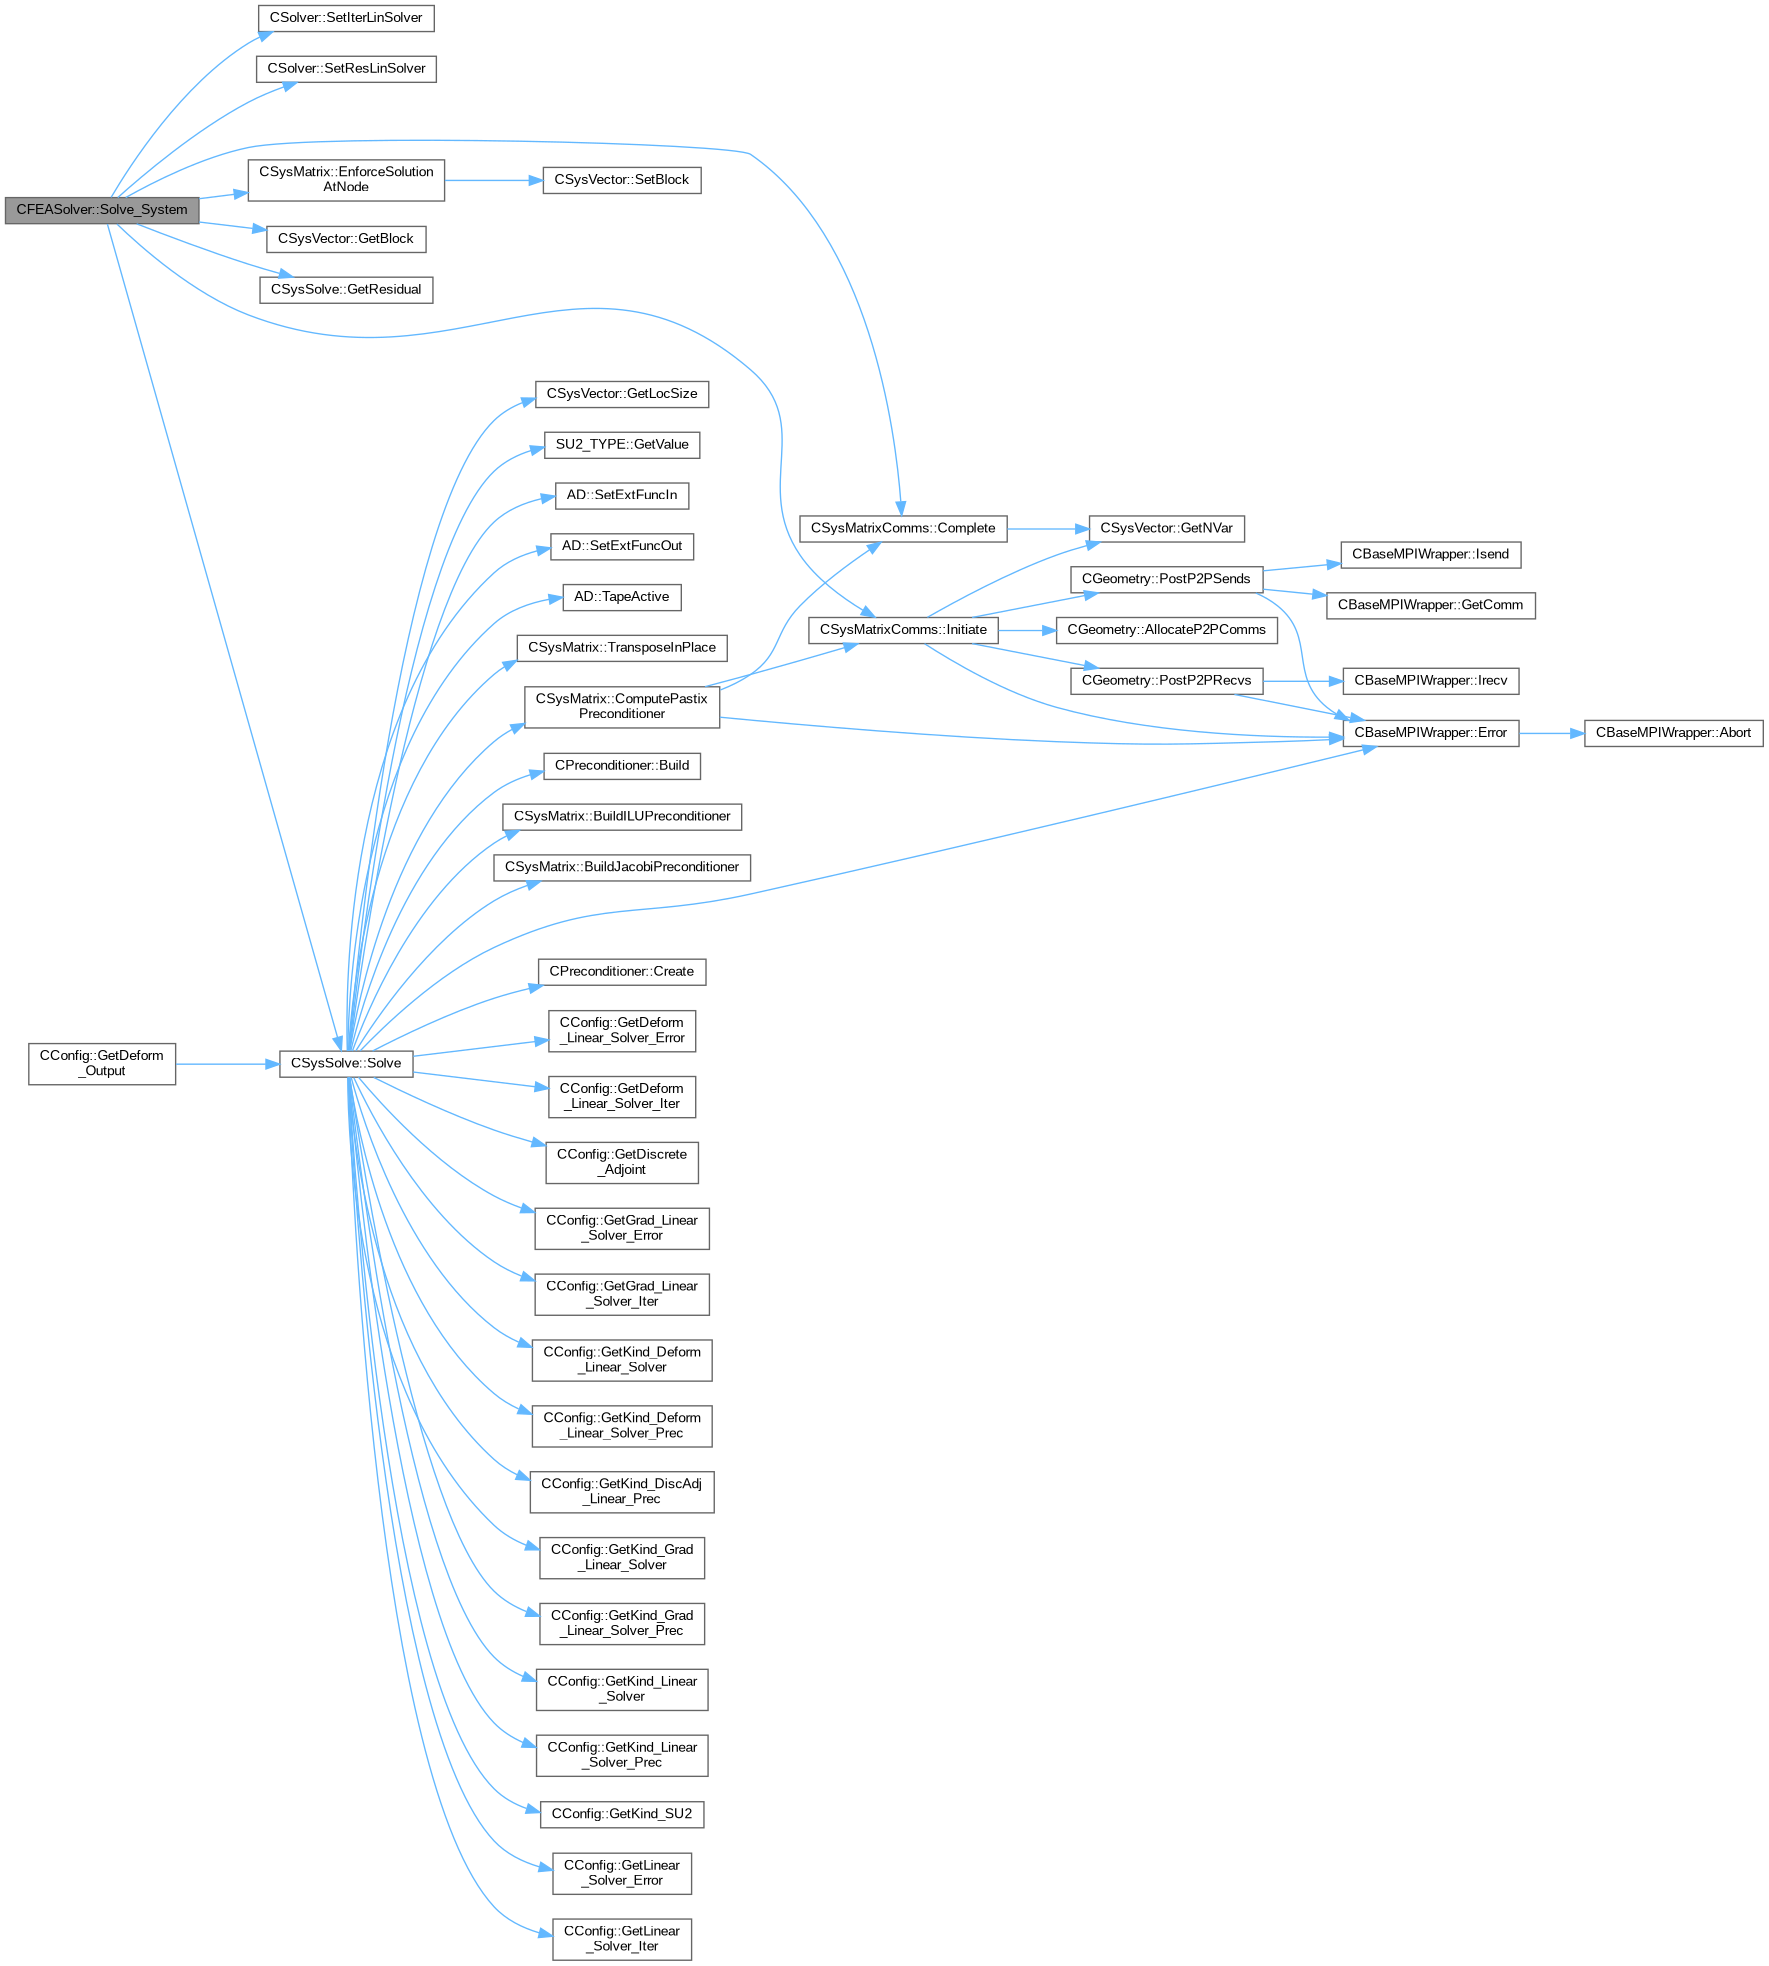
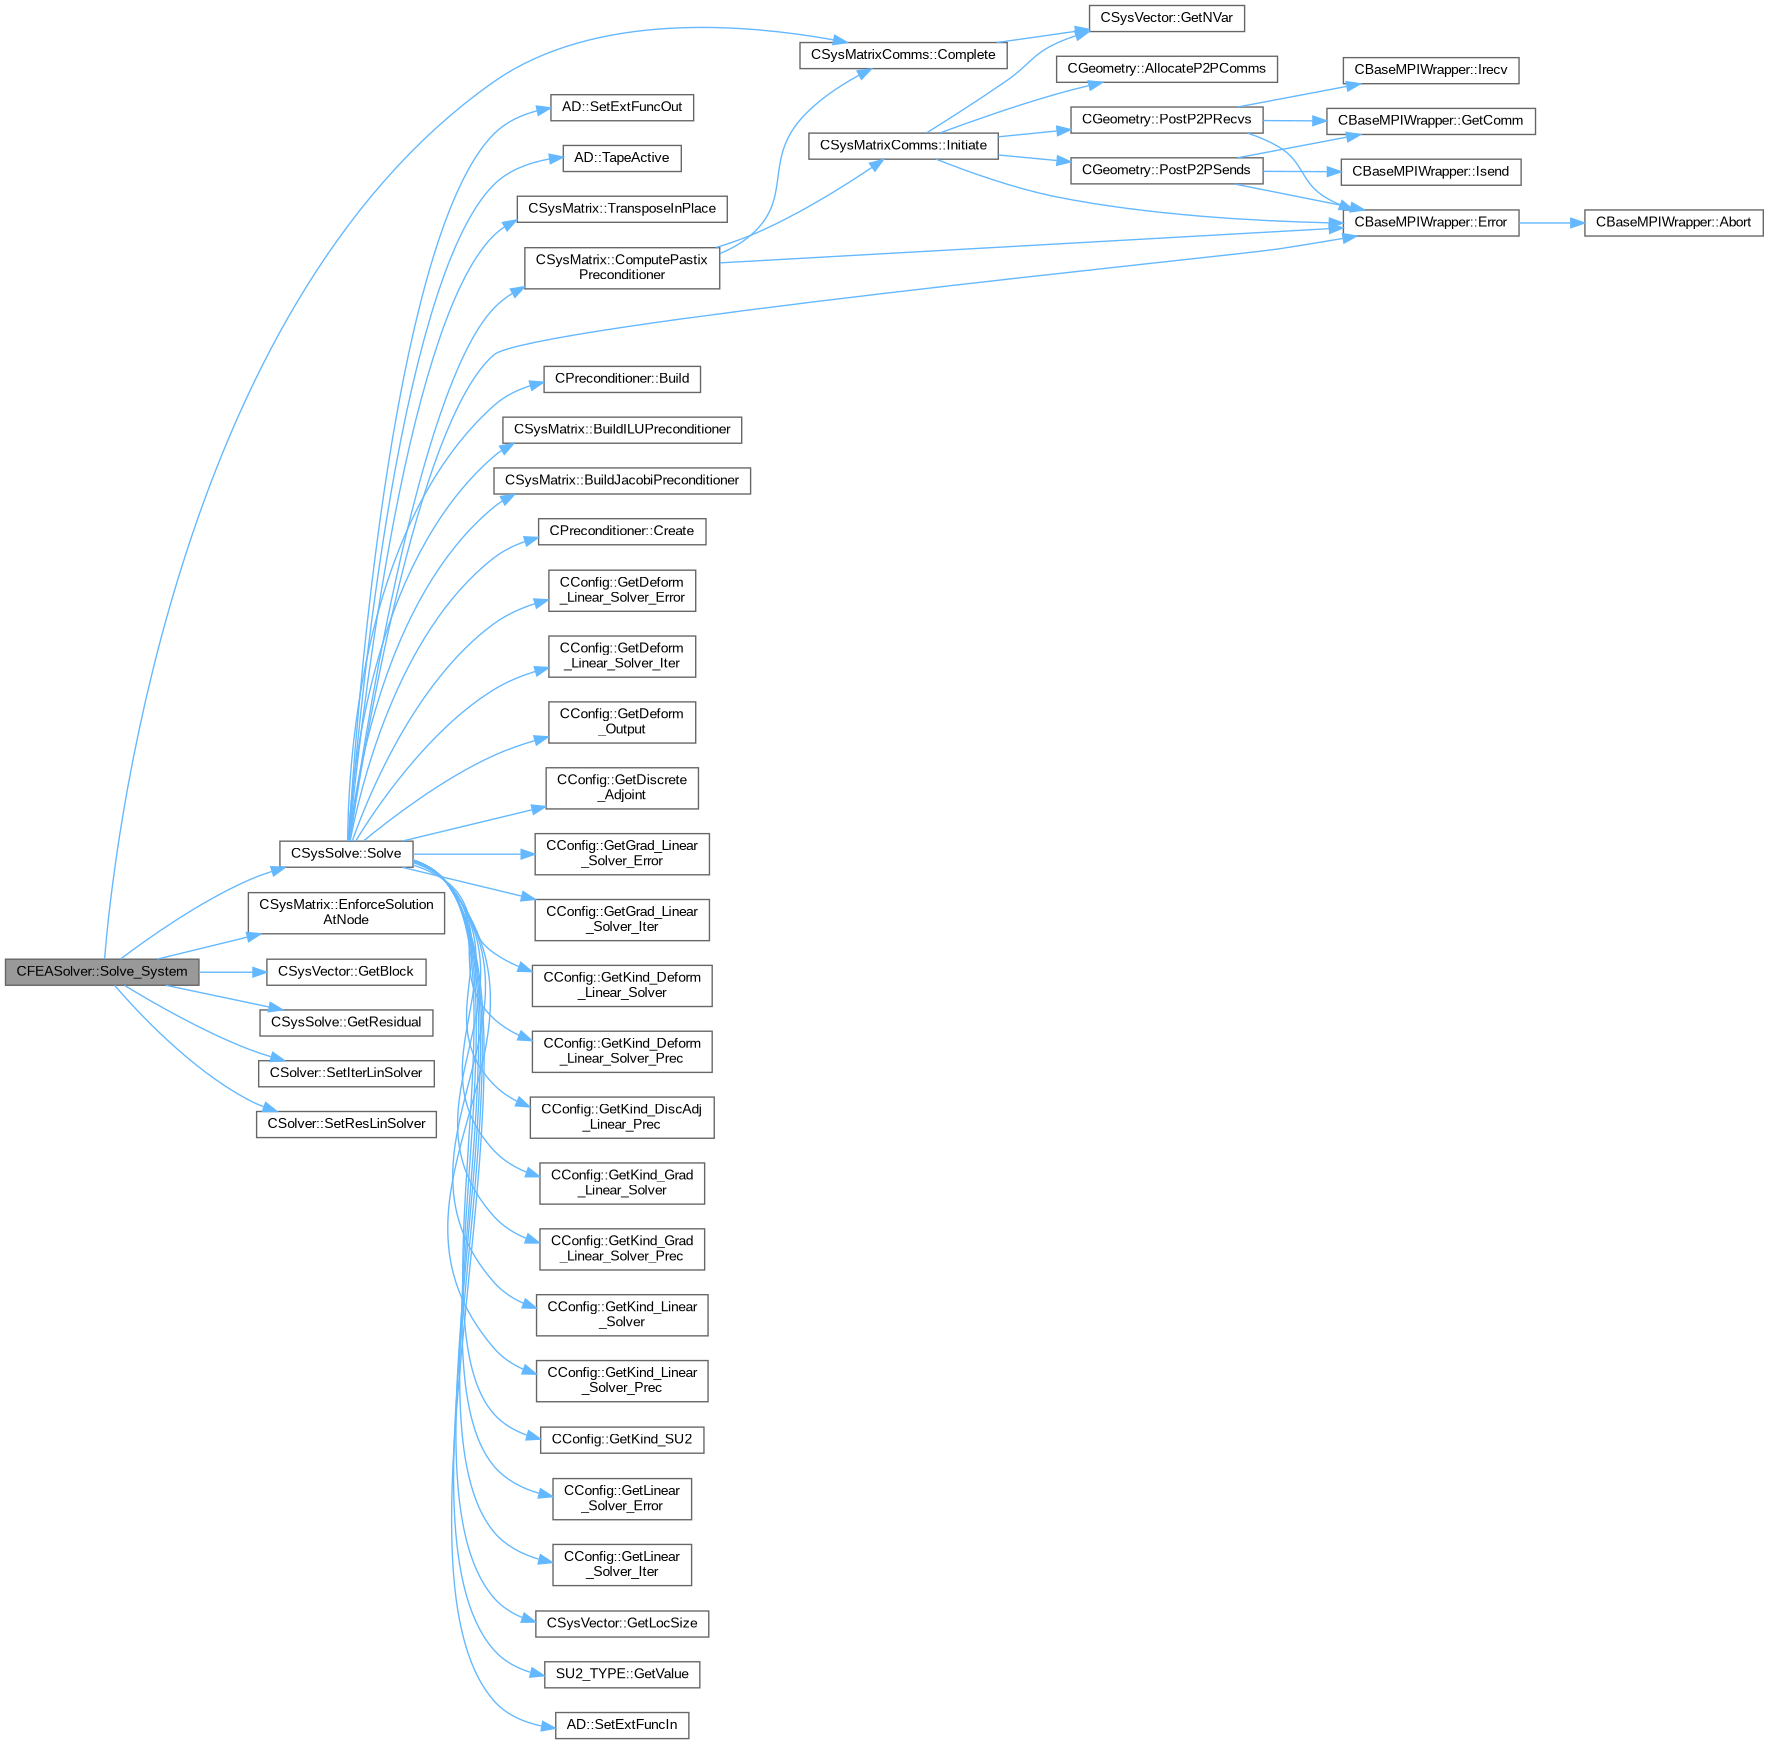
none -> (1288, 121)
(622, 180) -> none
(566, 310) -> none
(221, 1064) -> (444, 782)
